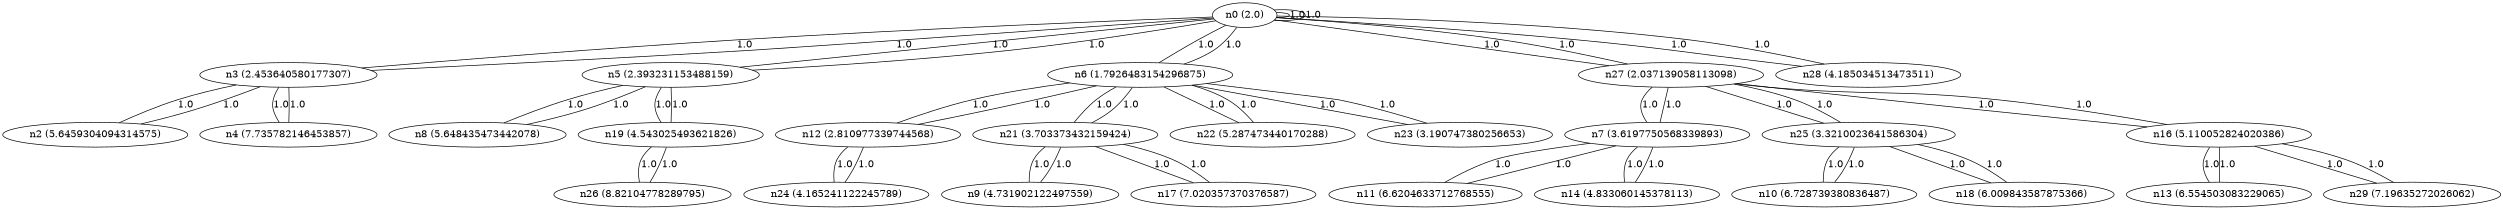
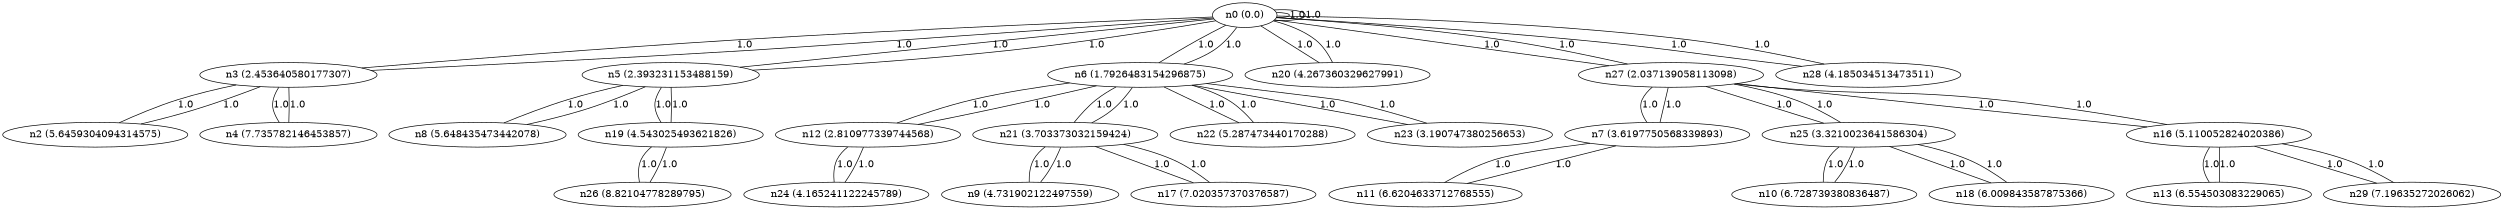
(1245, 15) -> (1245, 15)
none -> (1338, 75)
(1065, 135) -> (1065, 135)
(1627, 195) -> none
